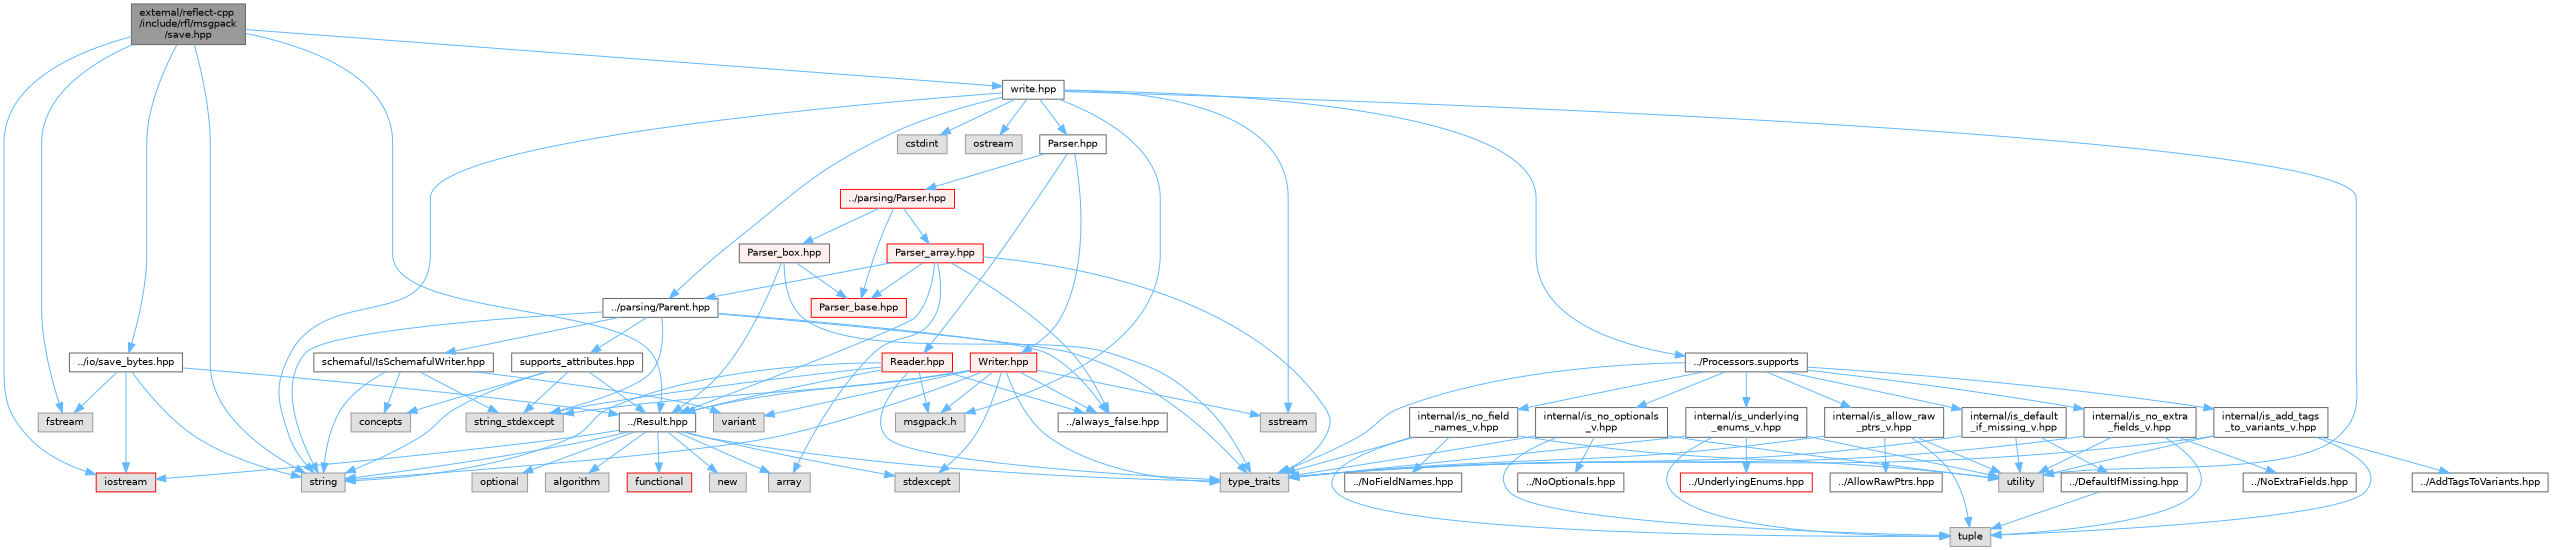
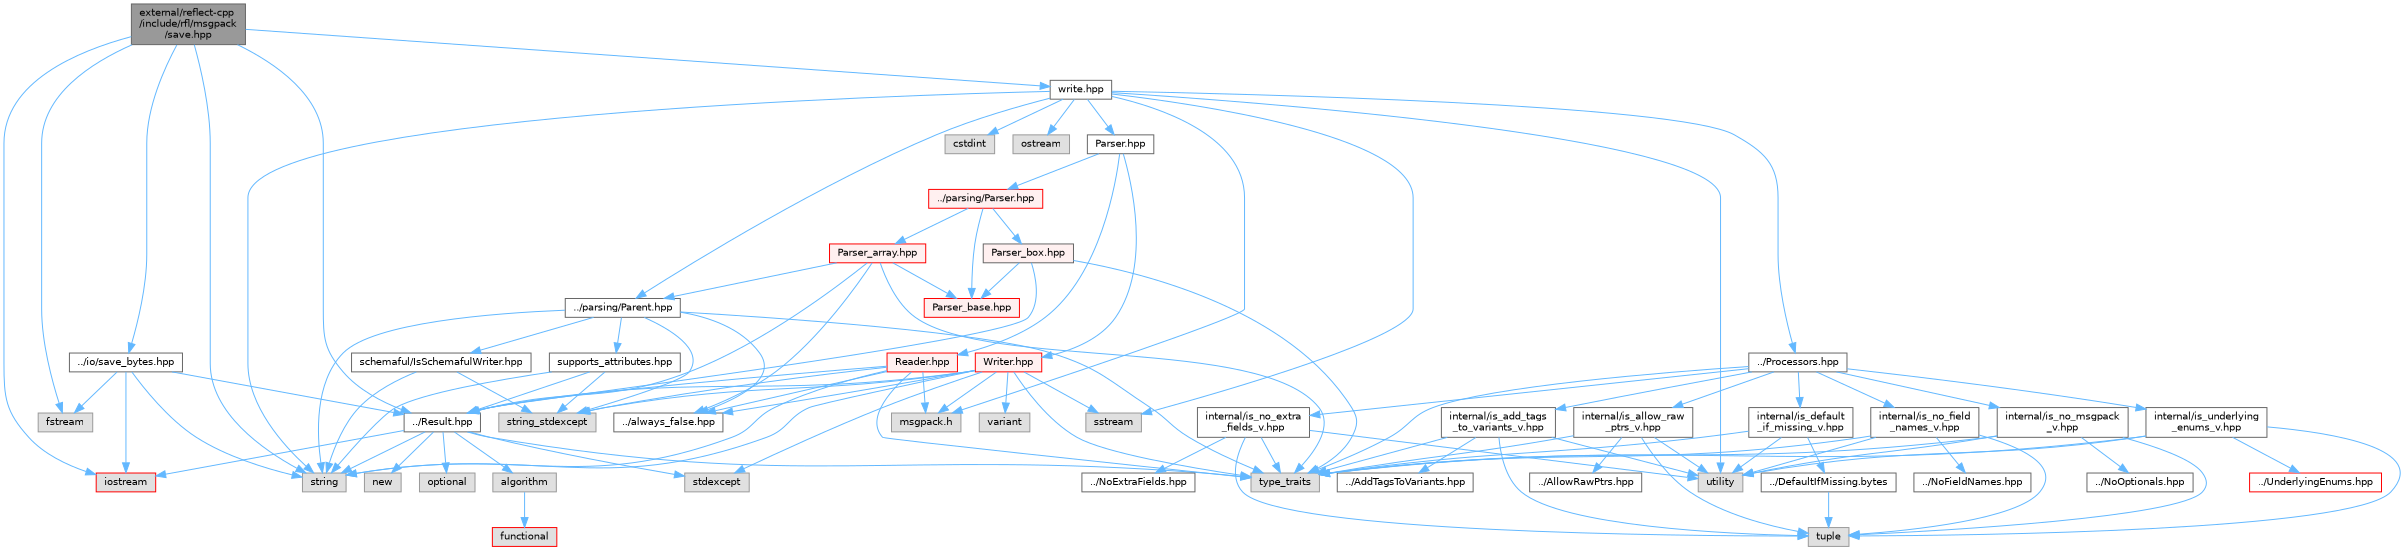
(1746, 362) -> (1798, 362)
(594, 388) -> none
(381, 422) -> none
(1602, 422) -> (2063, 422)
(658, 447) -> (525, 505)
(789, 482) -> none
(2124, 482) -> (1829, 482)
